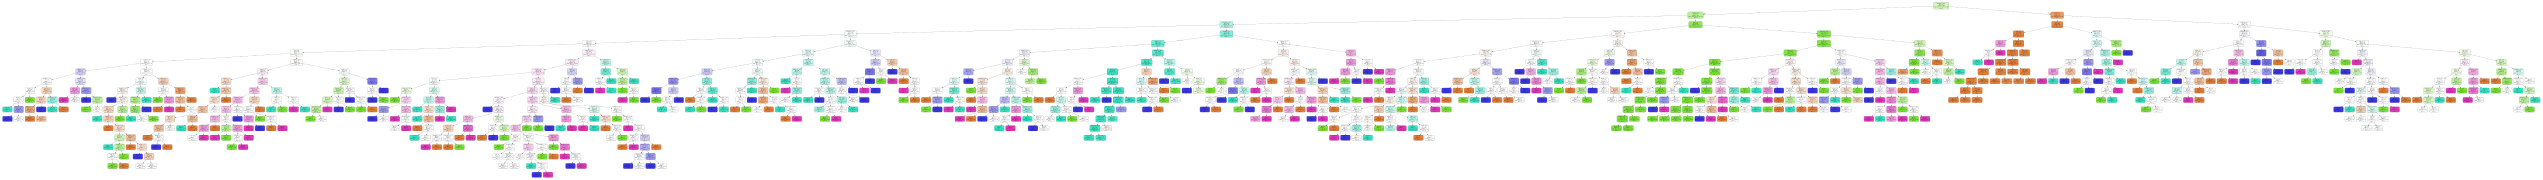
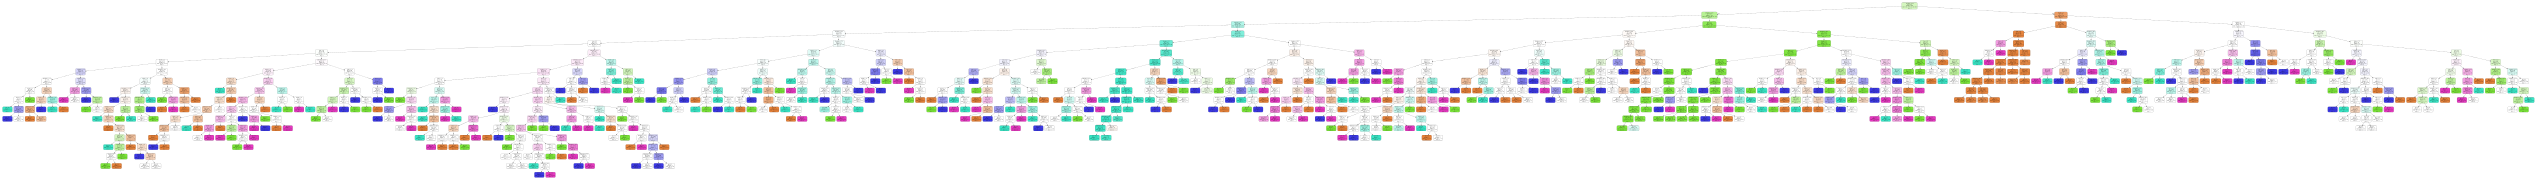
none -> (2025, 62)
(1903, 72) -> (1909, 72)
(1995, 81) -> none
none -> (1983, 100)
(1121, 109) -> (1128, 109)
(1628, 128) -> (1634, 128)
